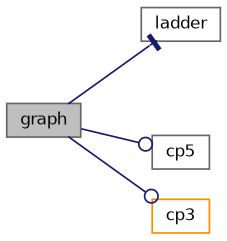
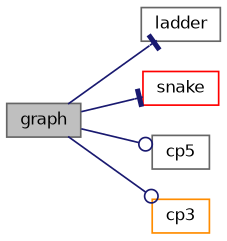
none -> (181, 88)
